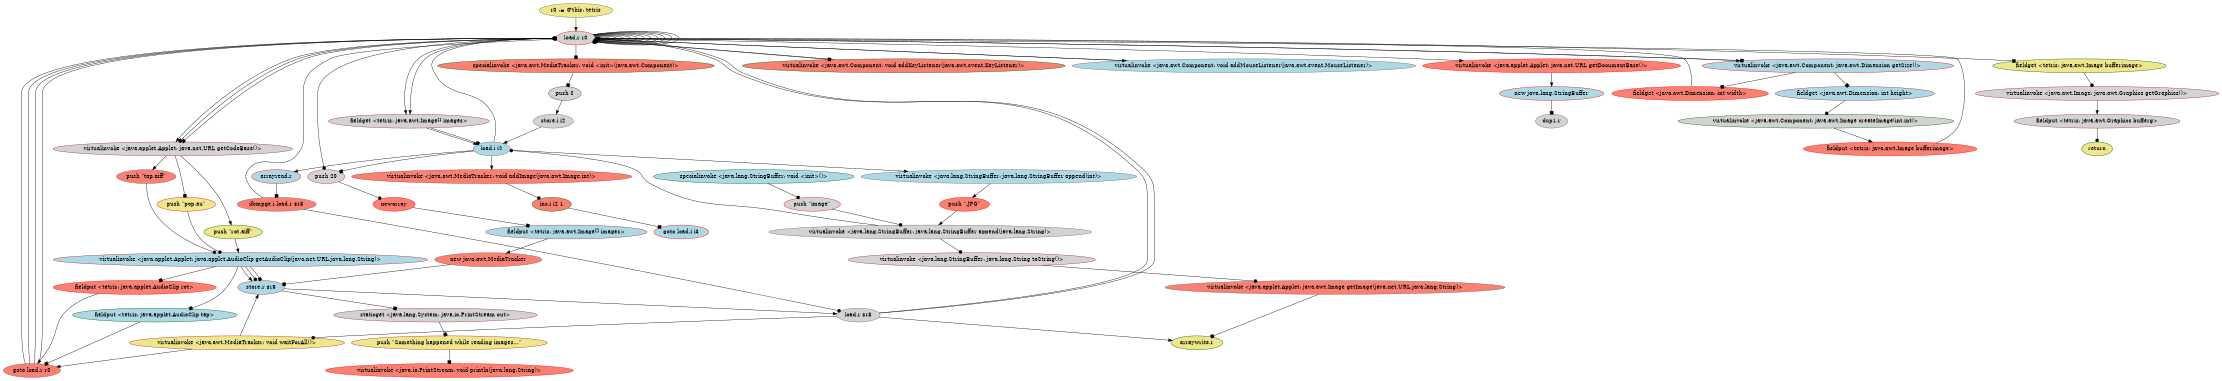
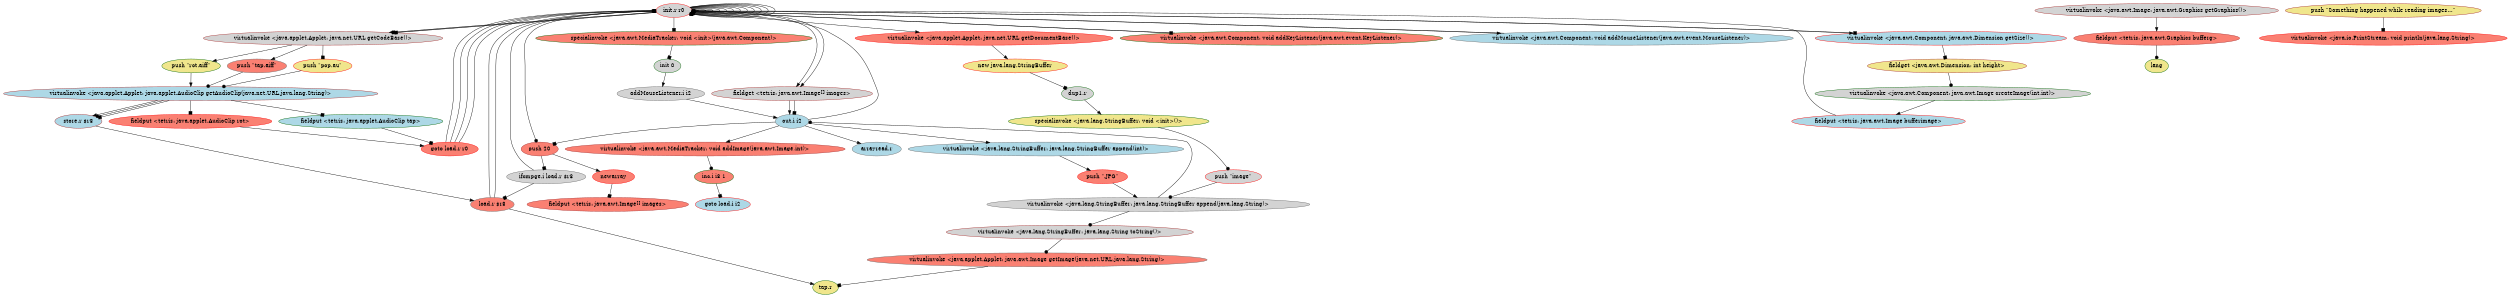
(576, 10) -> none
(576, 38) -> (674, 11)
(2079, 66) -> none
(565, 93) -> (667, 66)
(1552, 93) -> (1015, 66)
(1690, 93) -> none
(1855, 93) -> (1947, 66)
none -> (1091, 106)
(553, 121) -> (661, 94)
(1552, 121) -> (1078, 94)
(2097, 121) -> (2157, 38)
(492, 149) -> (792, 121)
(1890, 149) -> (1879, 121)
(2097, 149) -> (2157, 66)
(276, 177) -> (877, 149)
(326, 177) -> (540, 149)
(754, 177) -> (1109, 121)
(276, 189) -> (542, 161)
(358, 190) -> (574, 162)
(277, 204) -> (546, 177)
(552, 204) -> (714, 177)
(566, 232) -> (608, 204)
(681, 232) -> (723, 204)
(571, 258) -> (520, 190)
(488, 260) -> none
(436, 315) -> none
(858, 315) -> (492, 204)
(237, 343) -> none
(1197, 343) -> (826, 288)
(32, 370) -> (450, 149)
